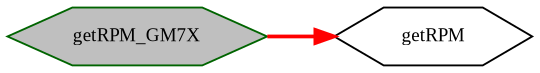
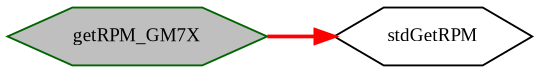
(433, 36) -> (433, 36)
